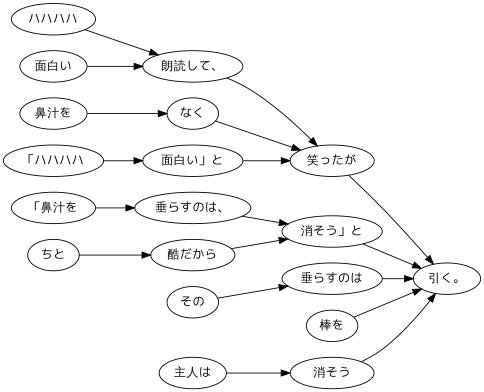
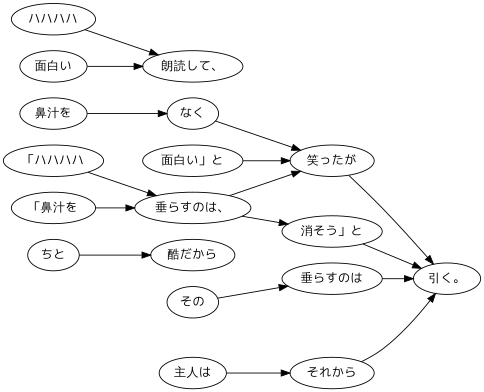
(272, 105) -> (261, 185)
(119, 161) -> (118, 183)
(255, 245) -> none
(332, 326) -> none
(332, 373) -> (332, 373)
